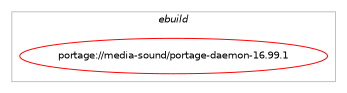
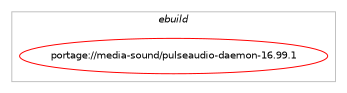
(174, 56) -> (174, 56)
